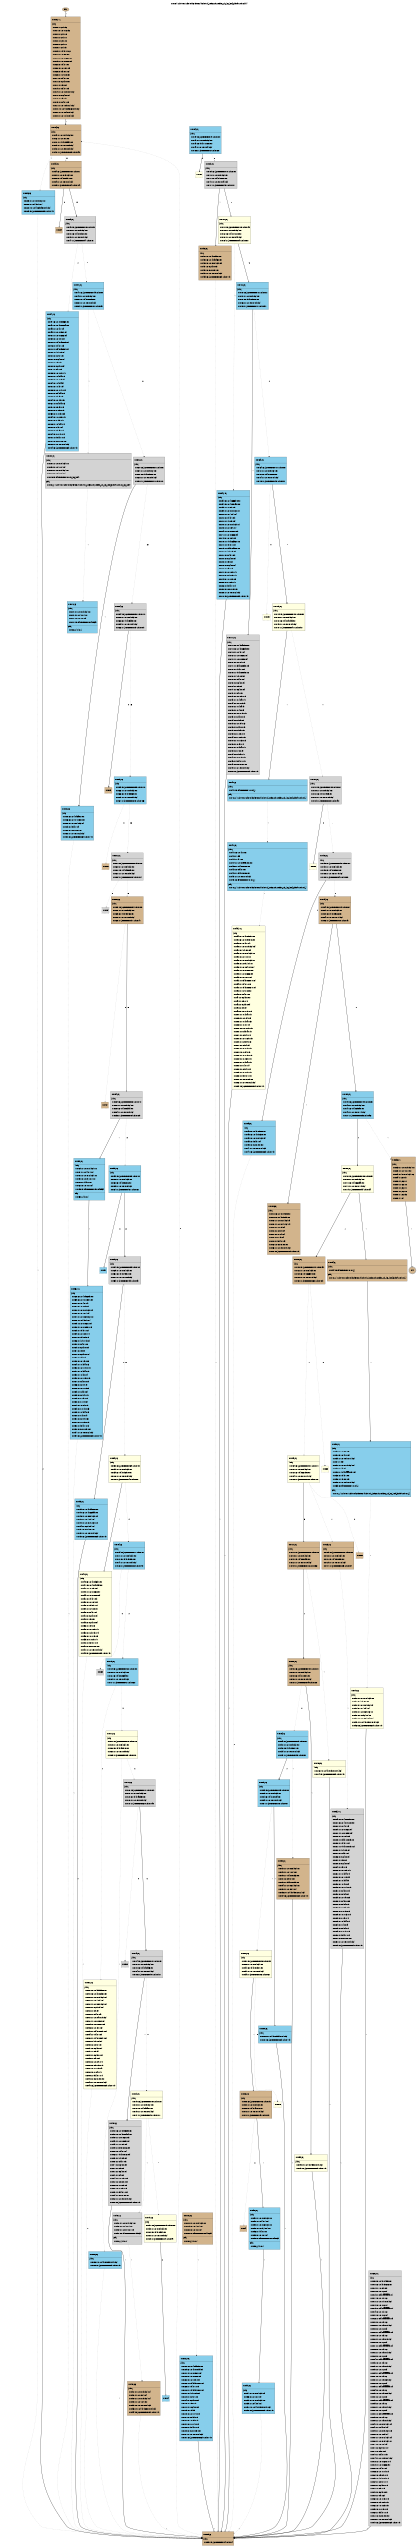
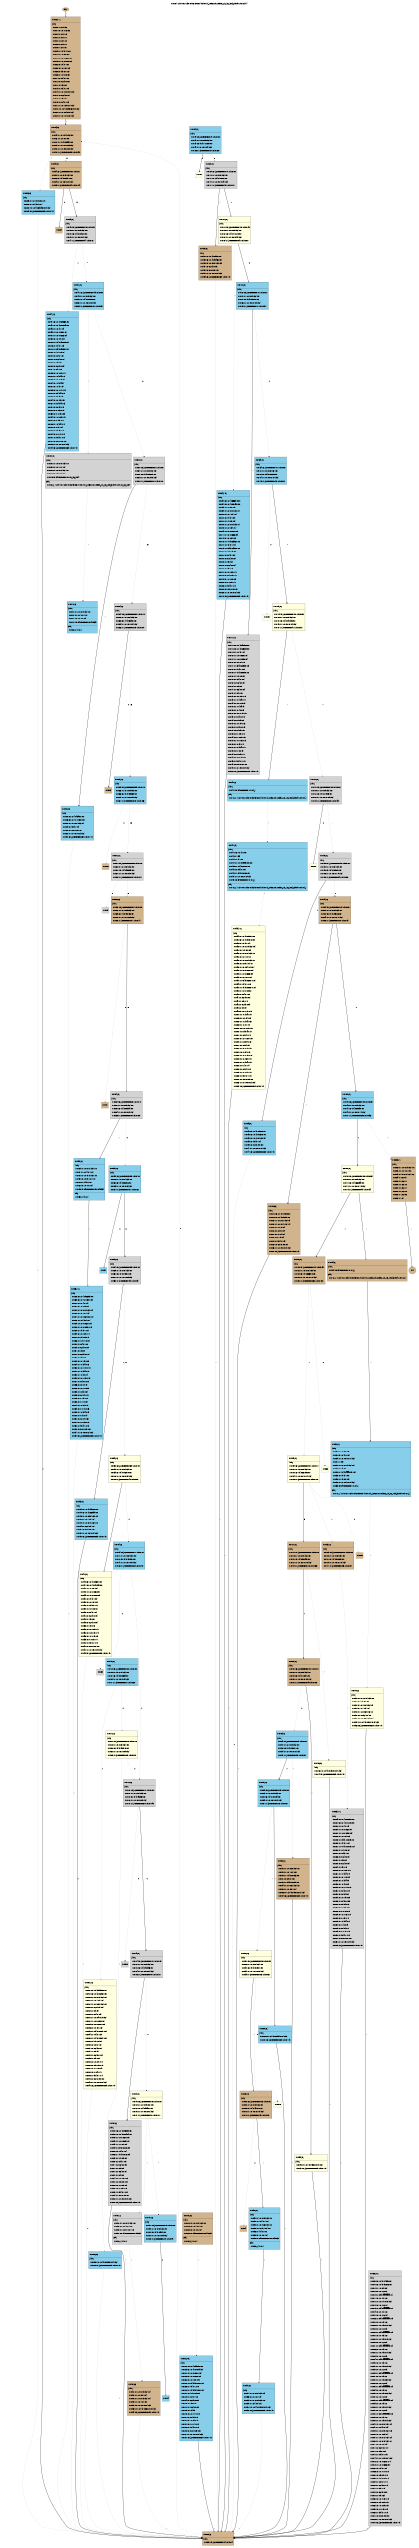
(126, 1613) -> (140, 1674)
none -> (237, 1890)
(160, 2229) -> (160, 2229)
